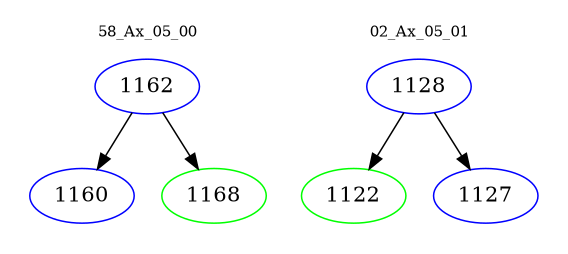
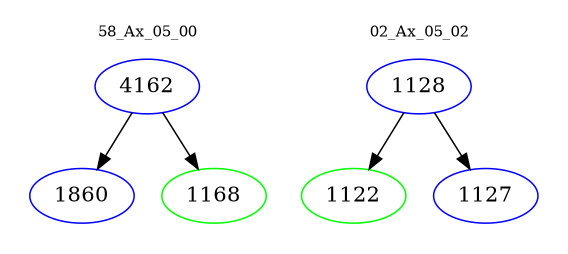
(420, 33) -> (420, 33)
(147, 87) -> (147, 87)
(82, 196) -> (82, 196)
